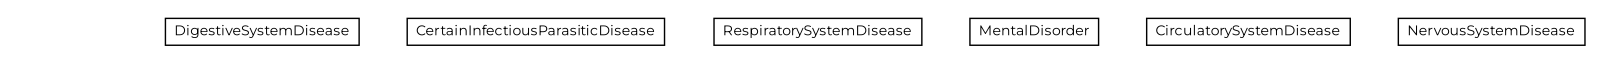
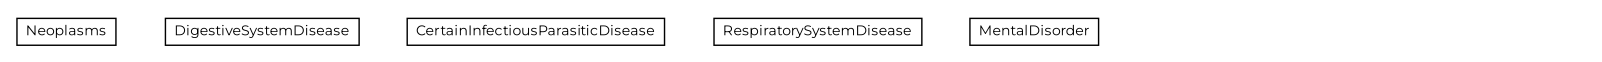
none -> (66, 31)
(1248, 31) -> none
(1492, 31) -> none
